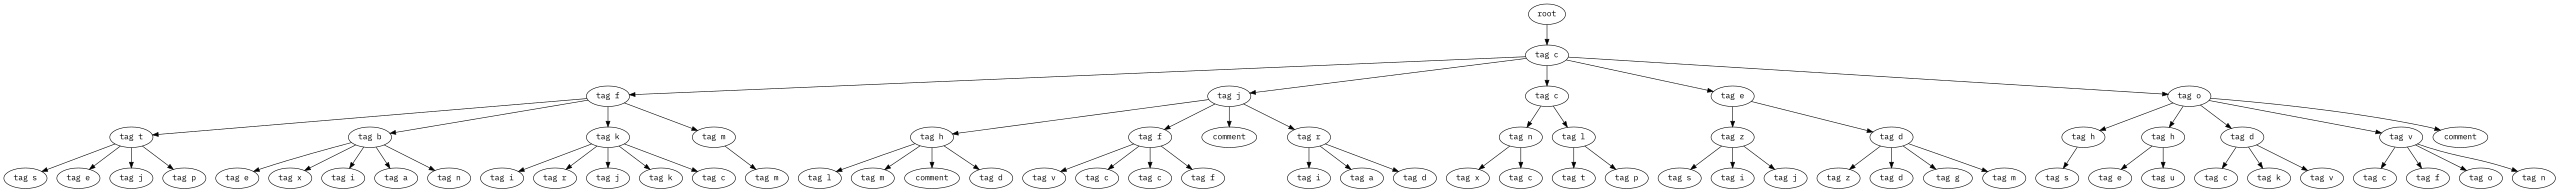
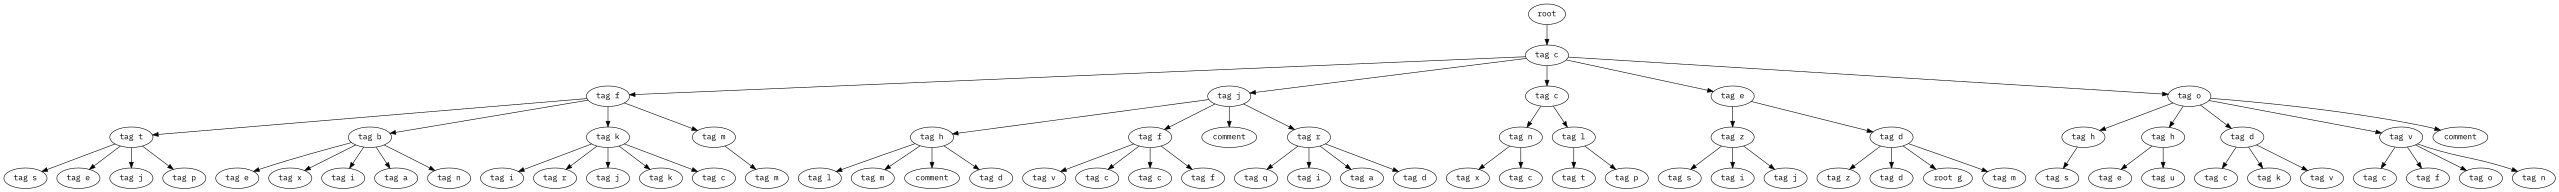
none -> (1256, 178)
(1948, 178) -> (1948, 178)
